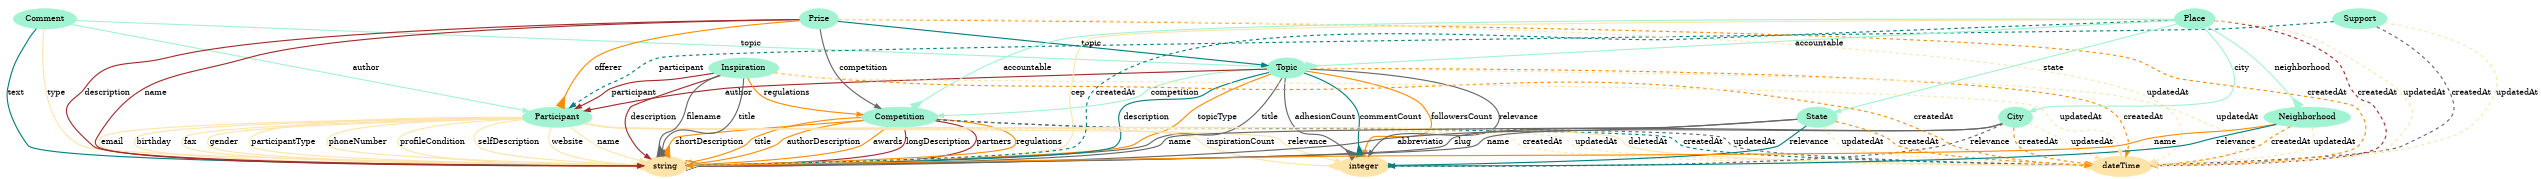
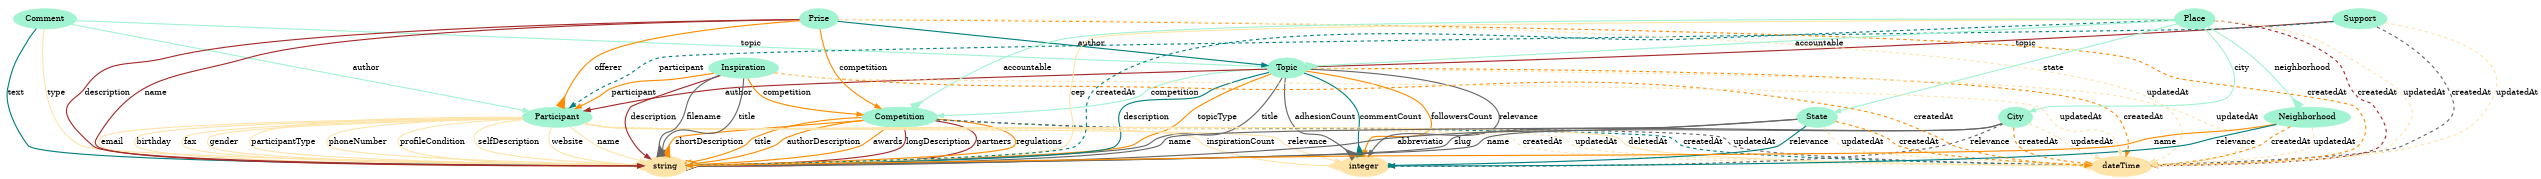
(1091, 43) -> (1091, 43)
none -> (1798, 50)
(836, 73) -> (836, 73)
(645, 81) -> (645, 81)
(787, 93) -> (787, 93)
